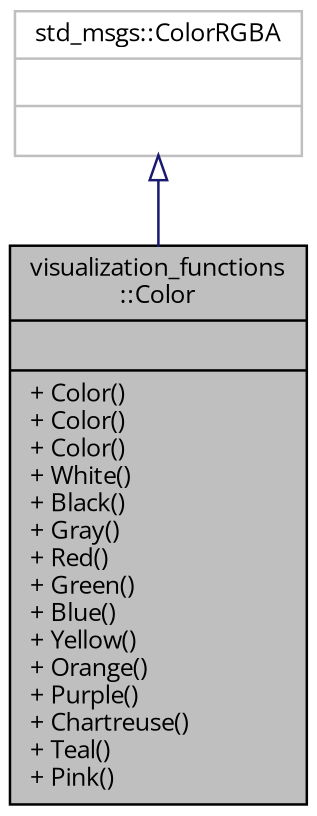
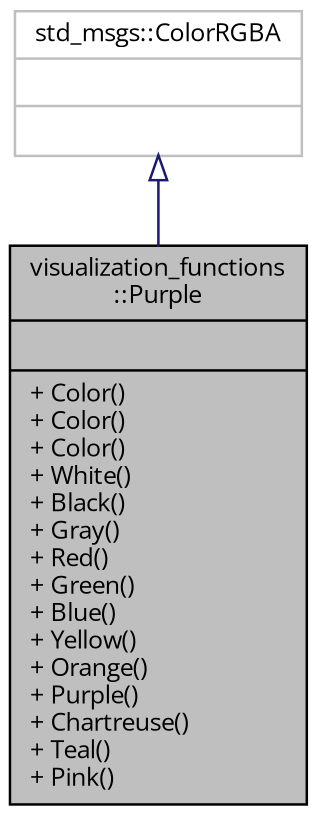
(158, 296) -> (158, 296)
